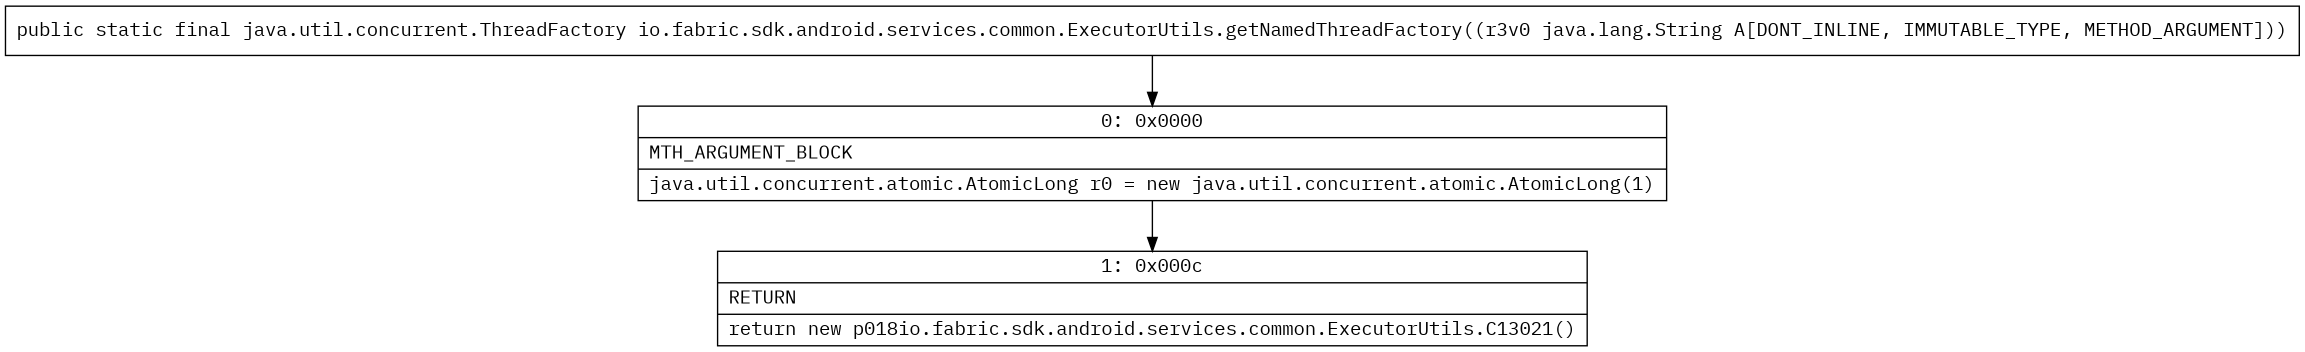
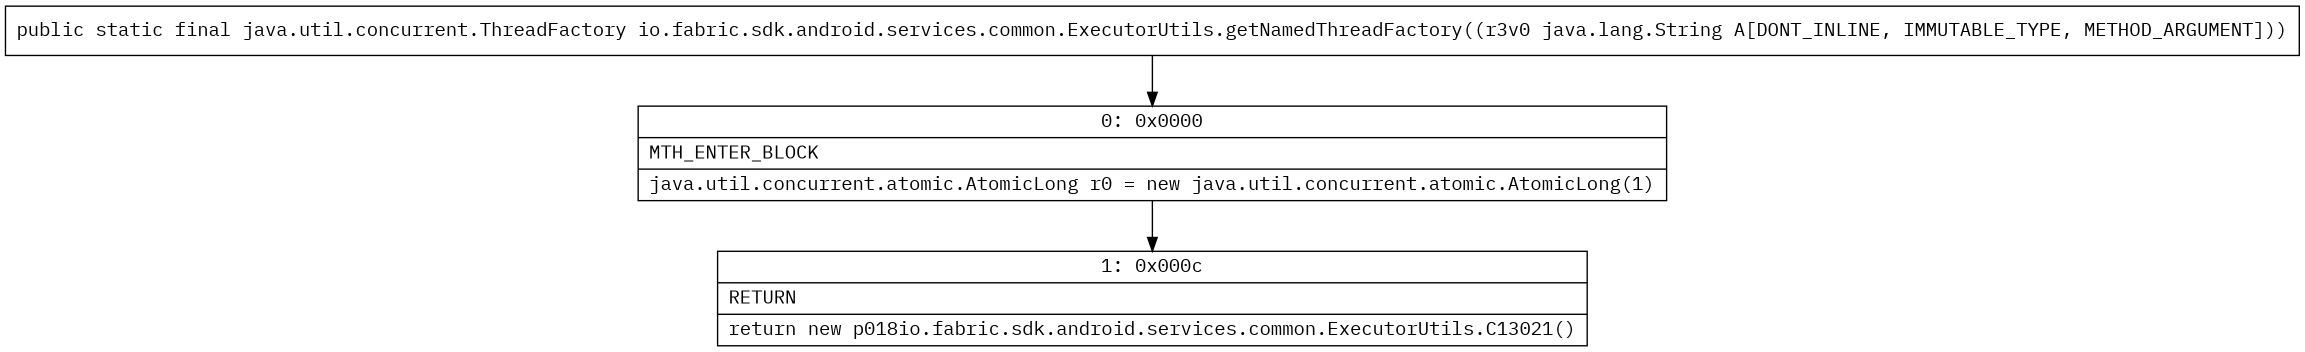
(751, 153) -> (734, 153)
